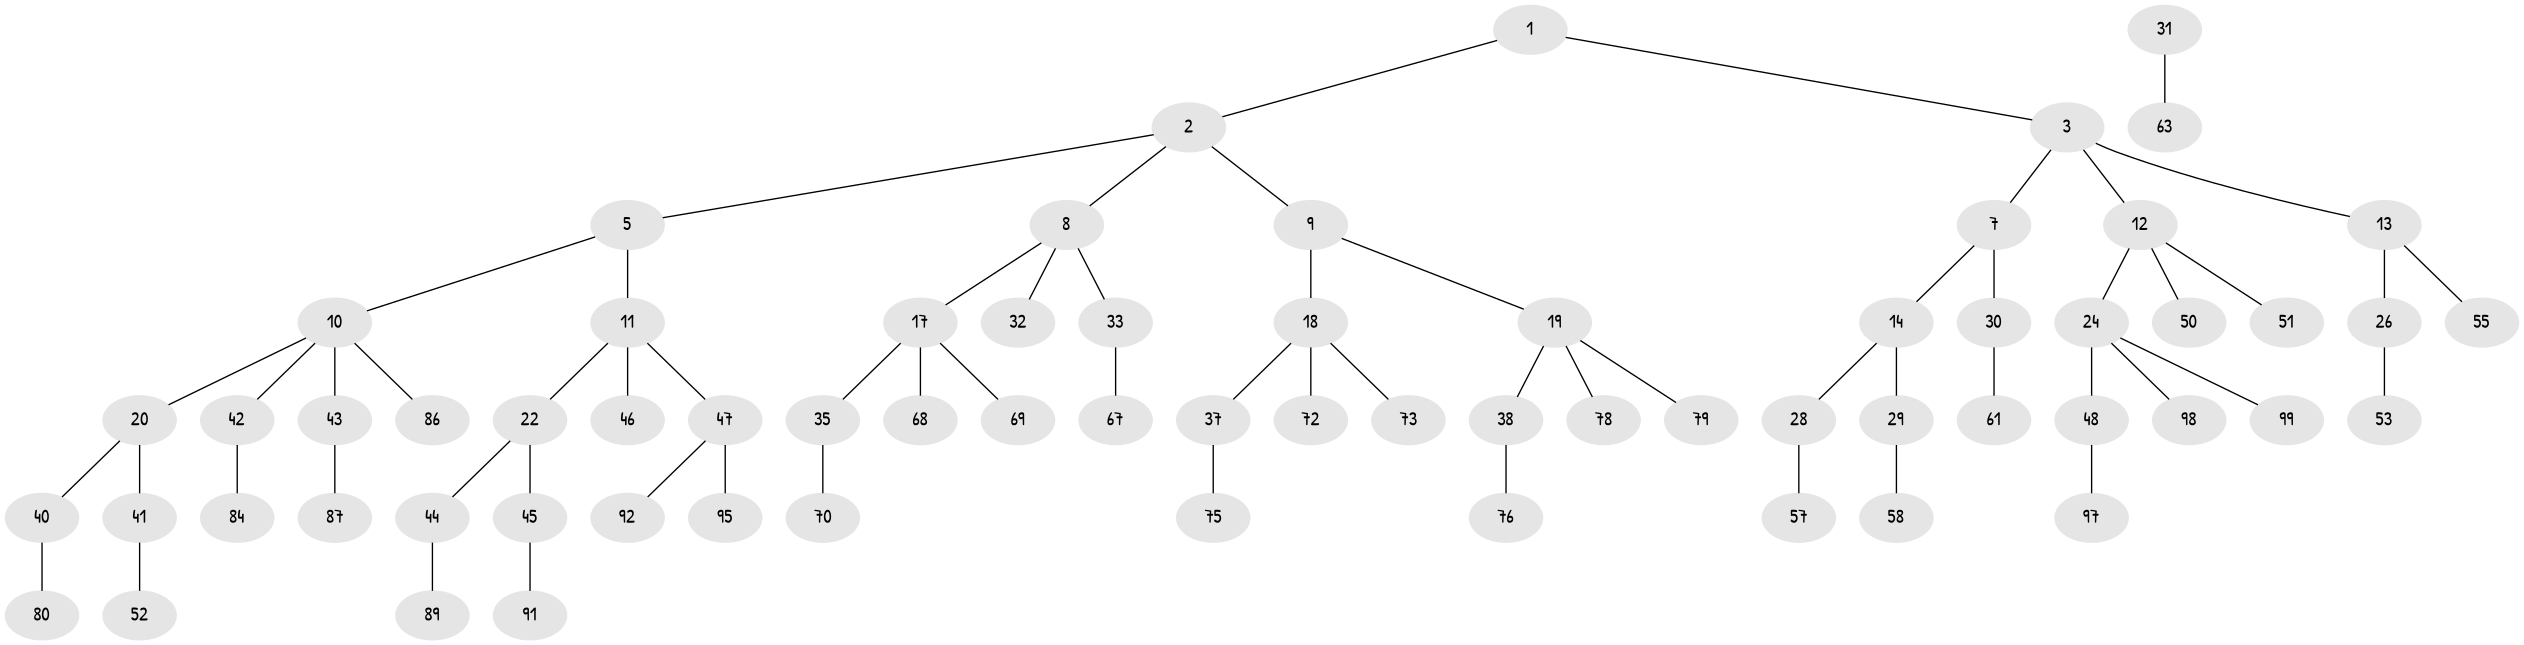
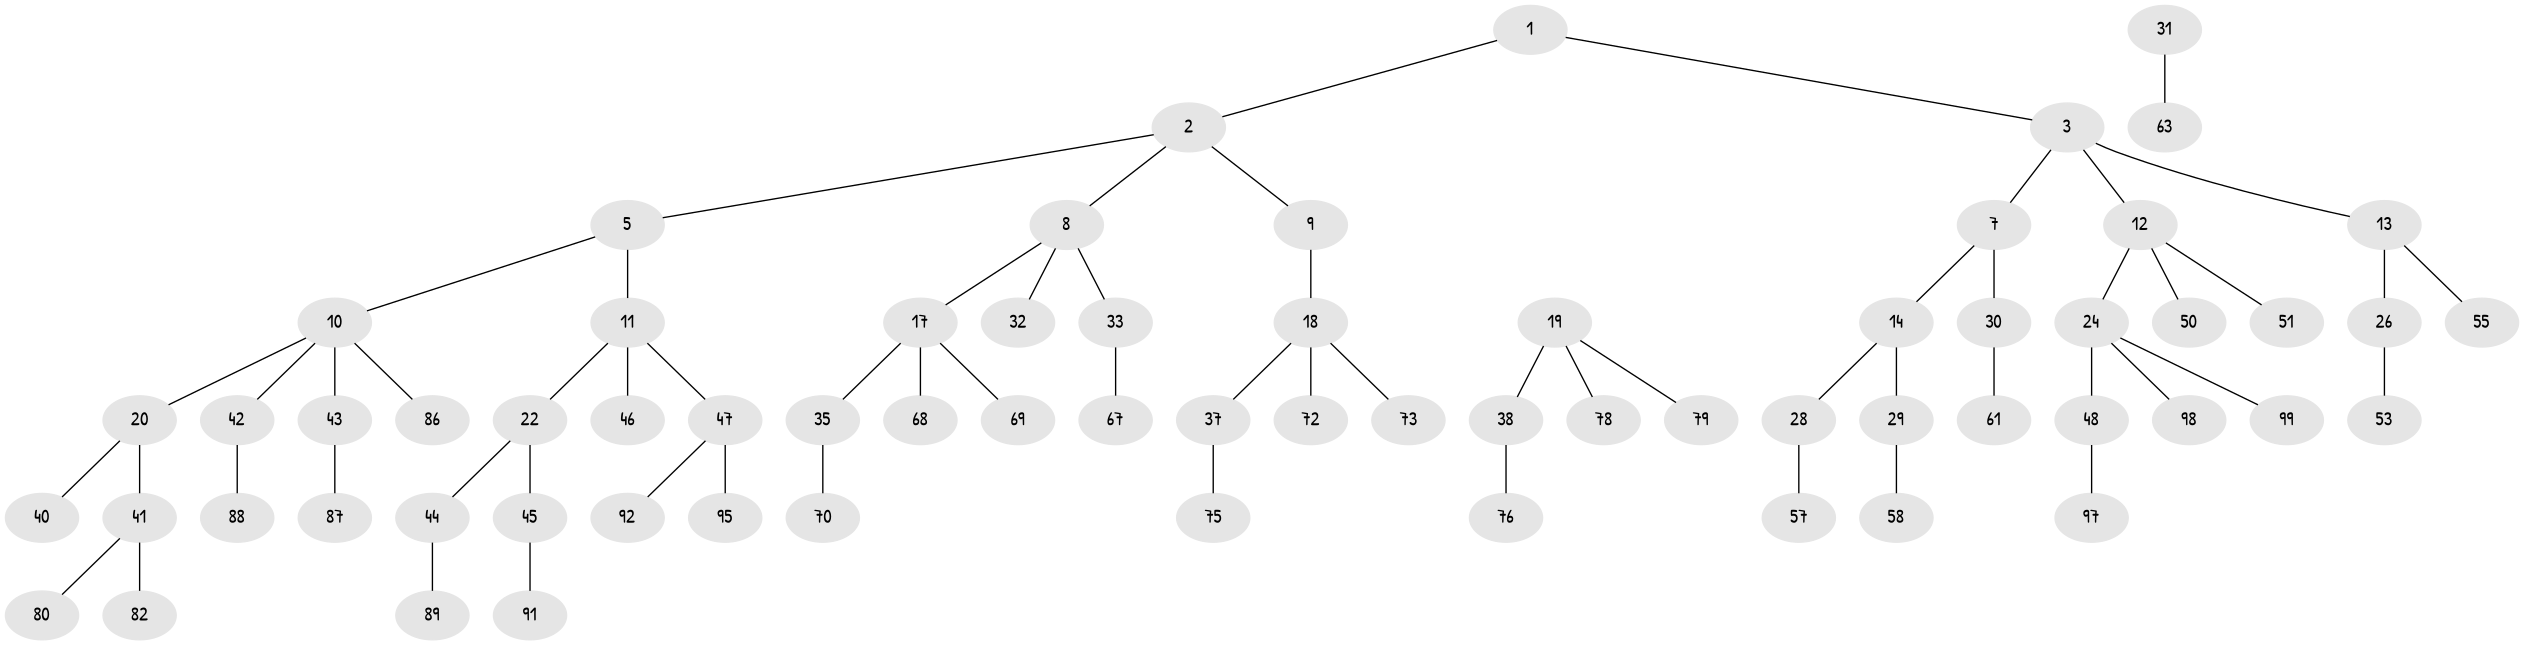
(1433, 274) -> none
(237, 518) -> (237, 518)
(42, 567) -> (91, 566)
(140, 615) -> (140, 615)
